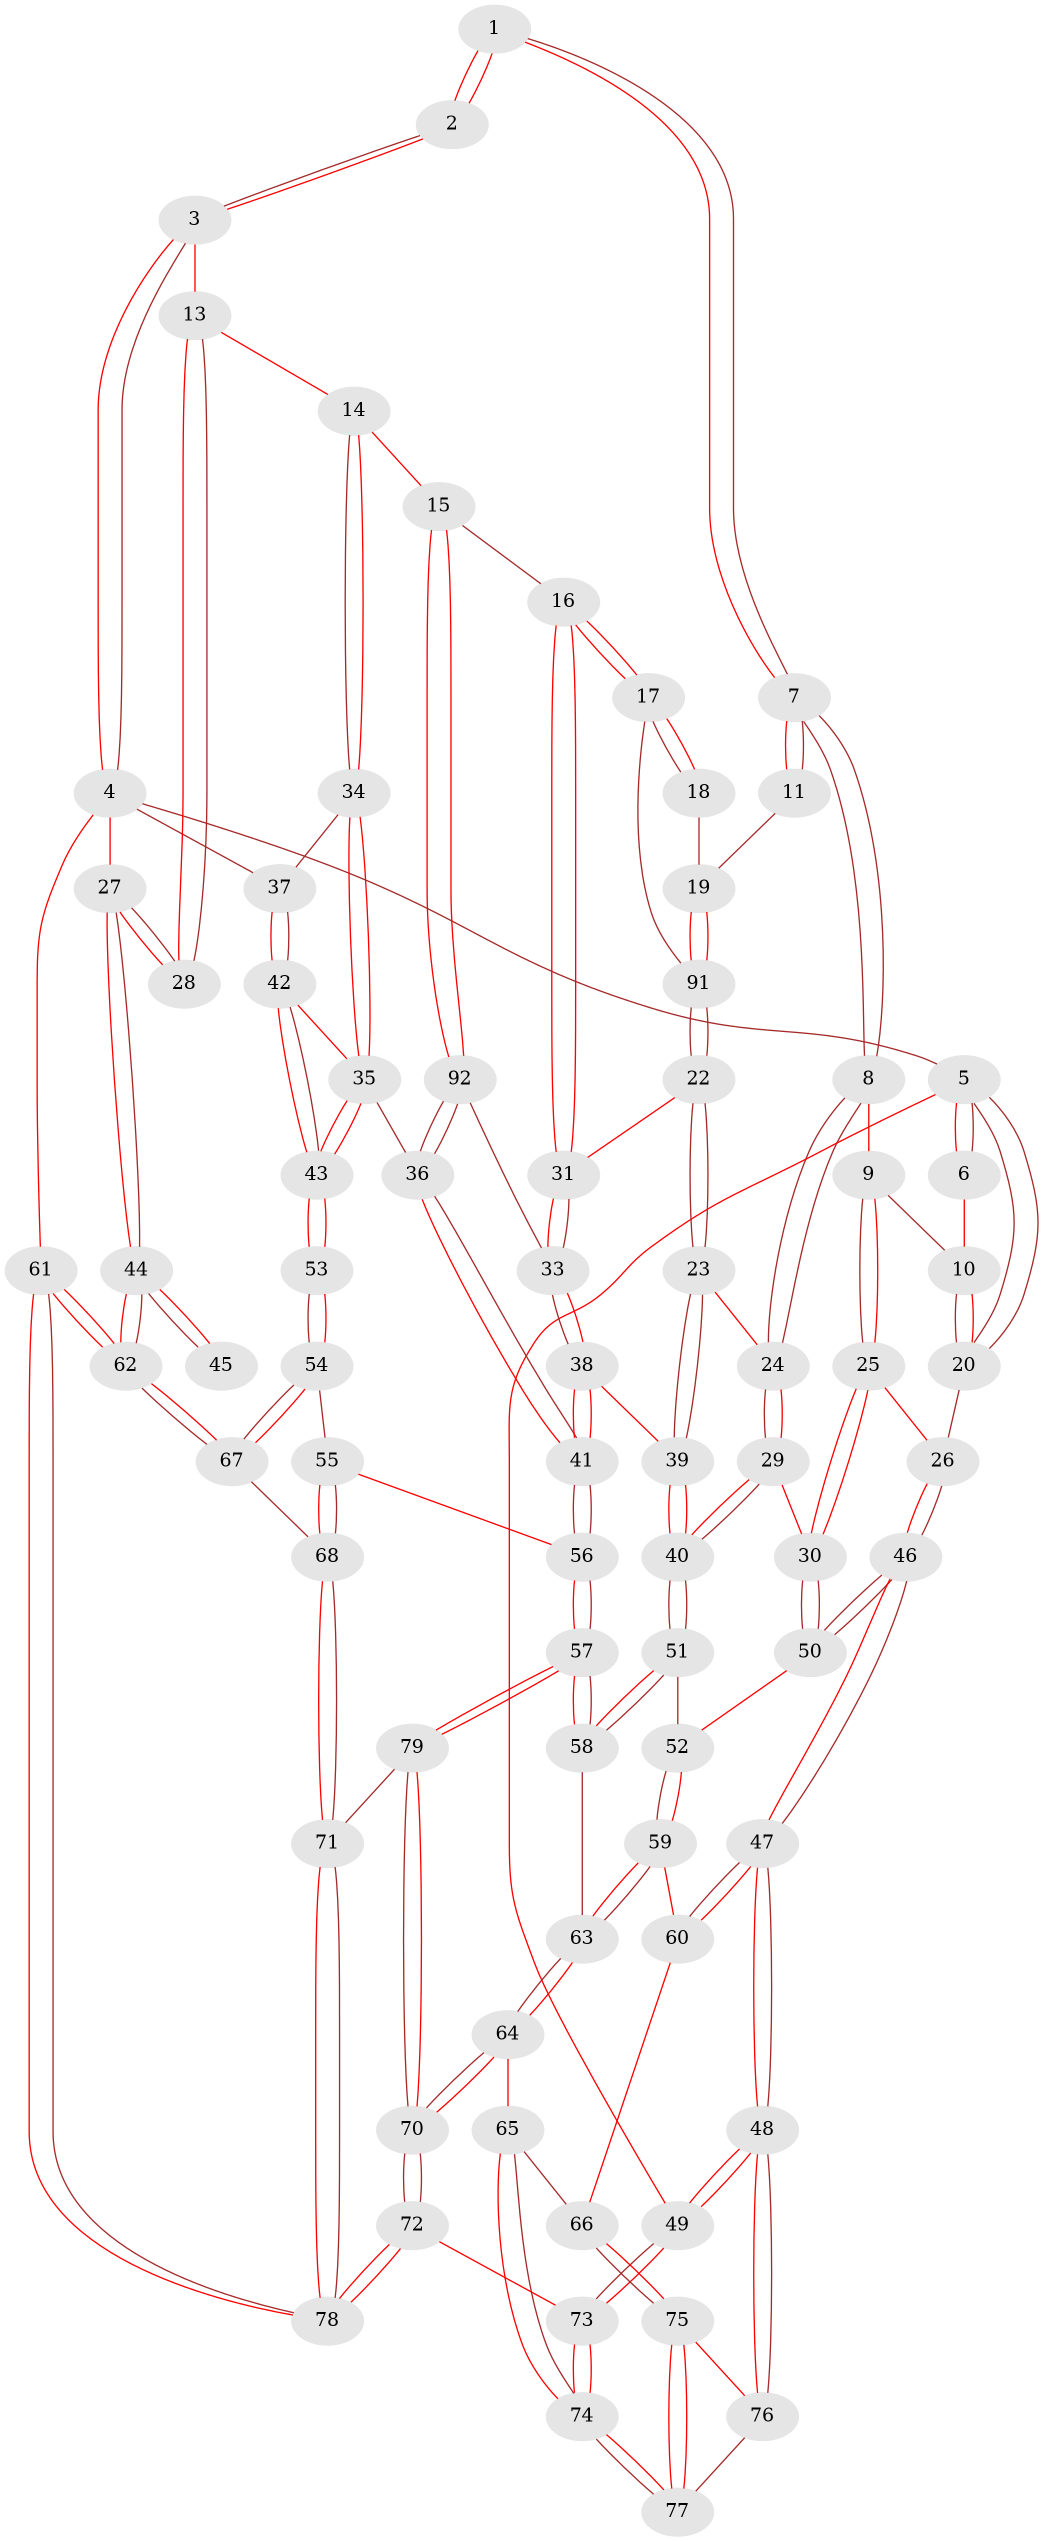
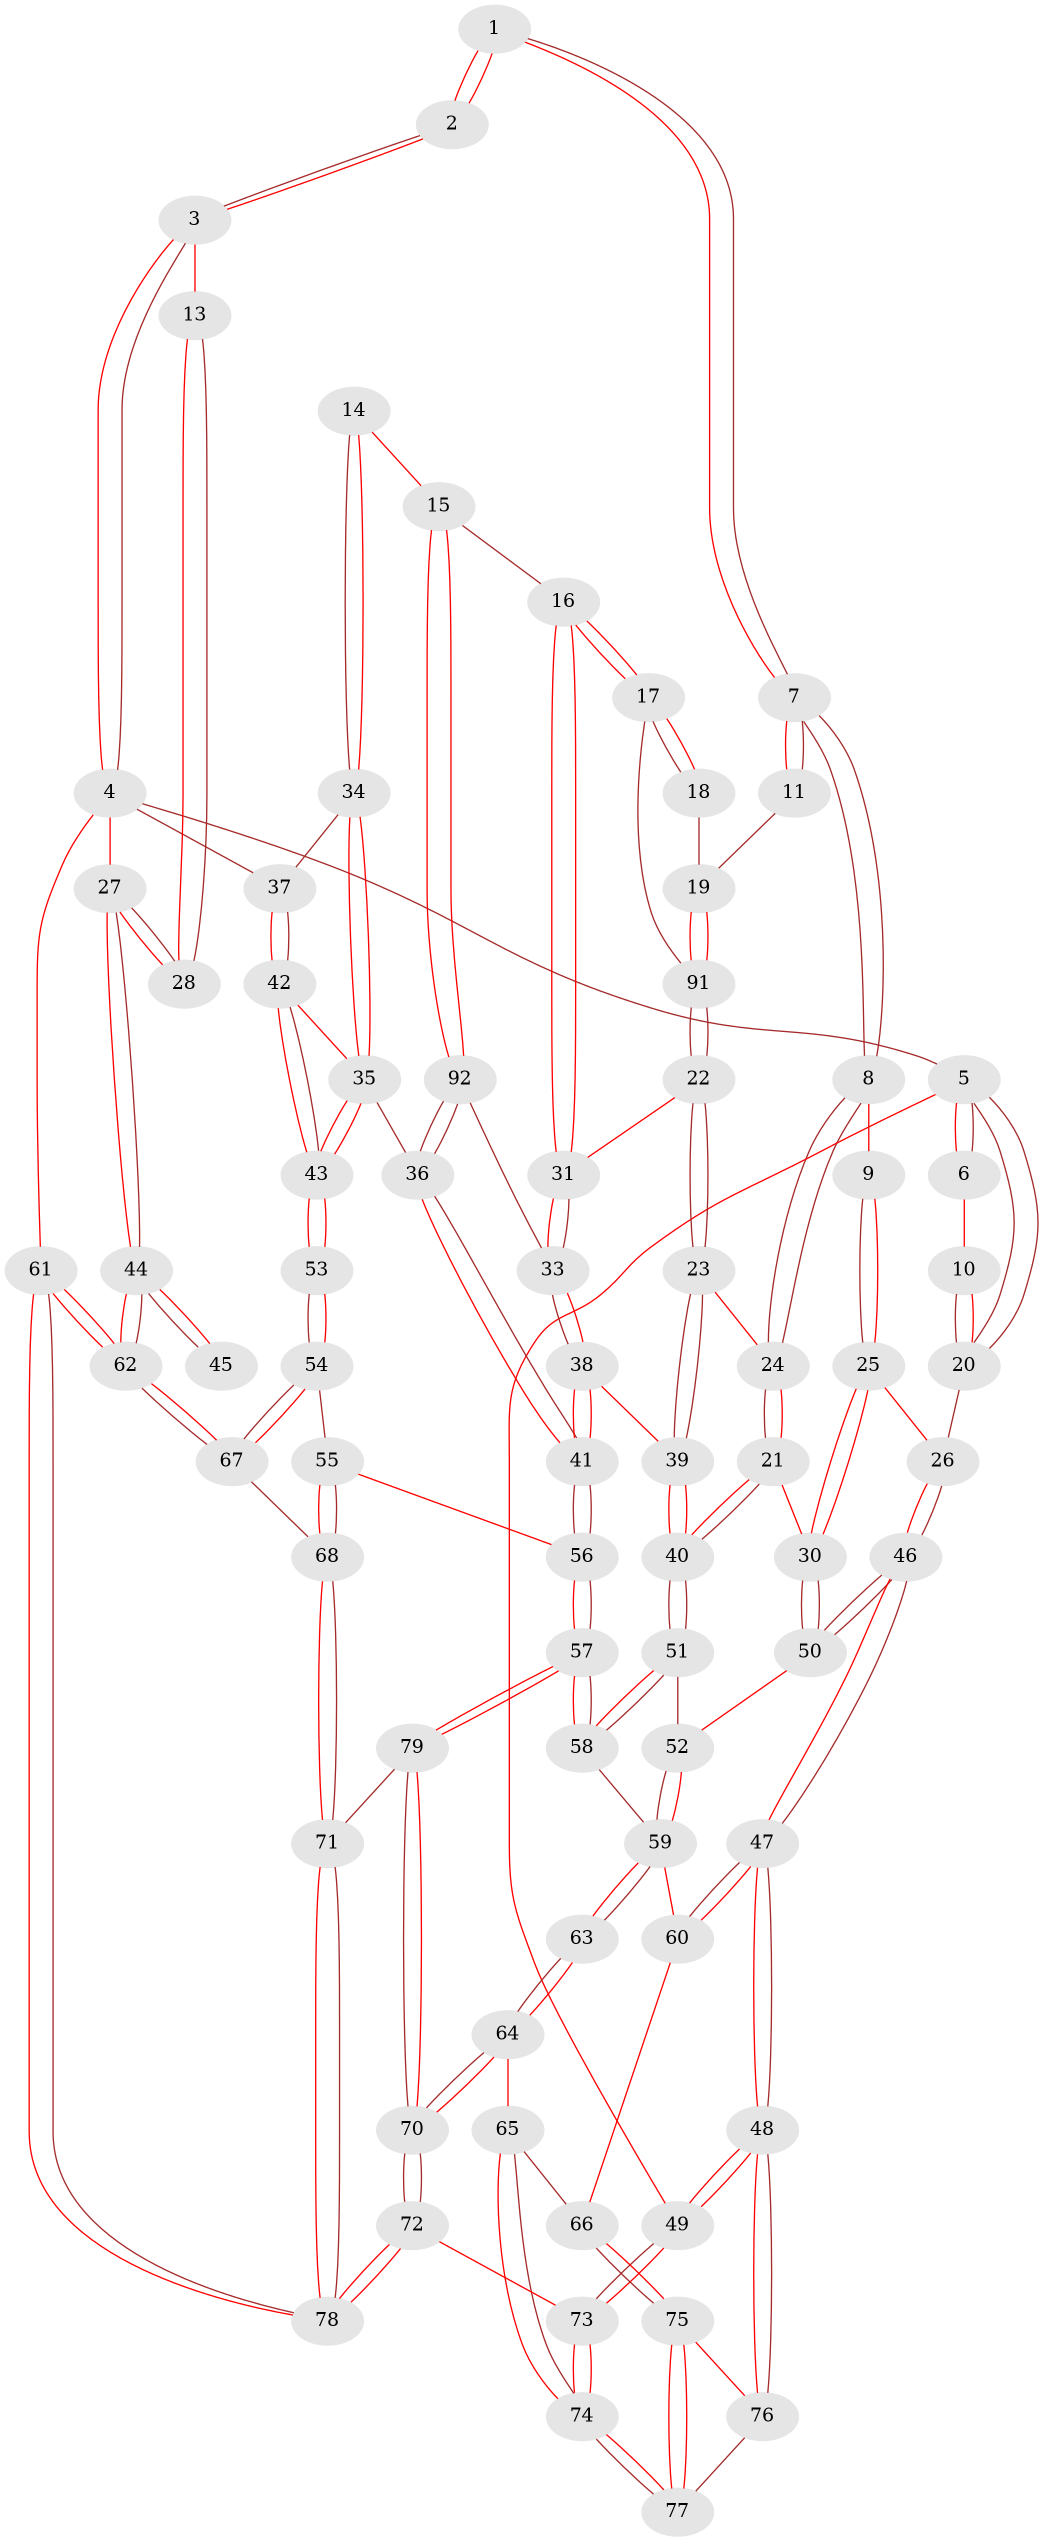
(275, 363) -> none
(916, 1223) -> none
(773, 1462) -> (773, 1462)
(582, 1844) -> (621, 1796)
